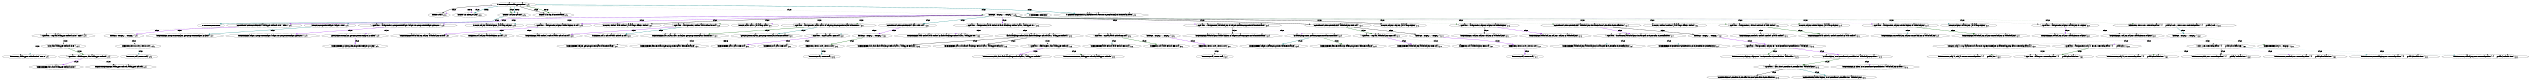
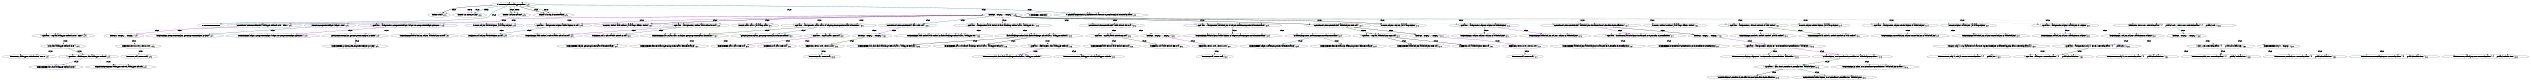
(292, 23) -> (365, 22)
none -> (1112, 25)
(492, 31) -> (492, 31)
(523, 31) -> (523, 31)
(1364, 31) -> (1364, 31)
(1945, 31) -> (1945, 31)
(726, 41) -> (726, 41)
(1399, 41) -> (1399, 41)
(1428, 41) -> (1428, 41)
(37, 43) -> (47, 51)
